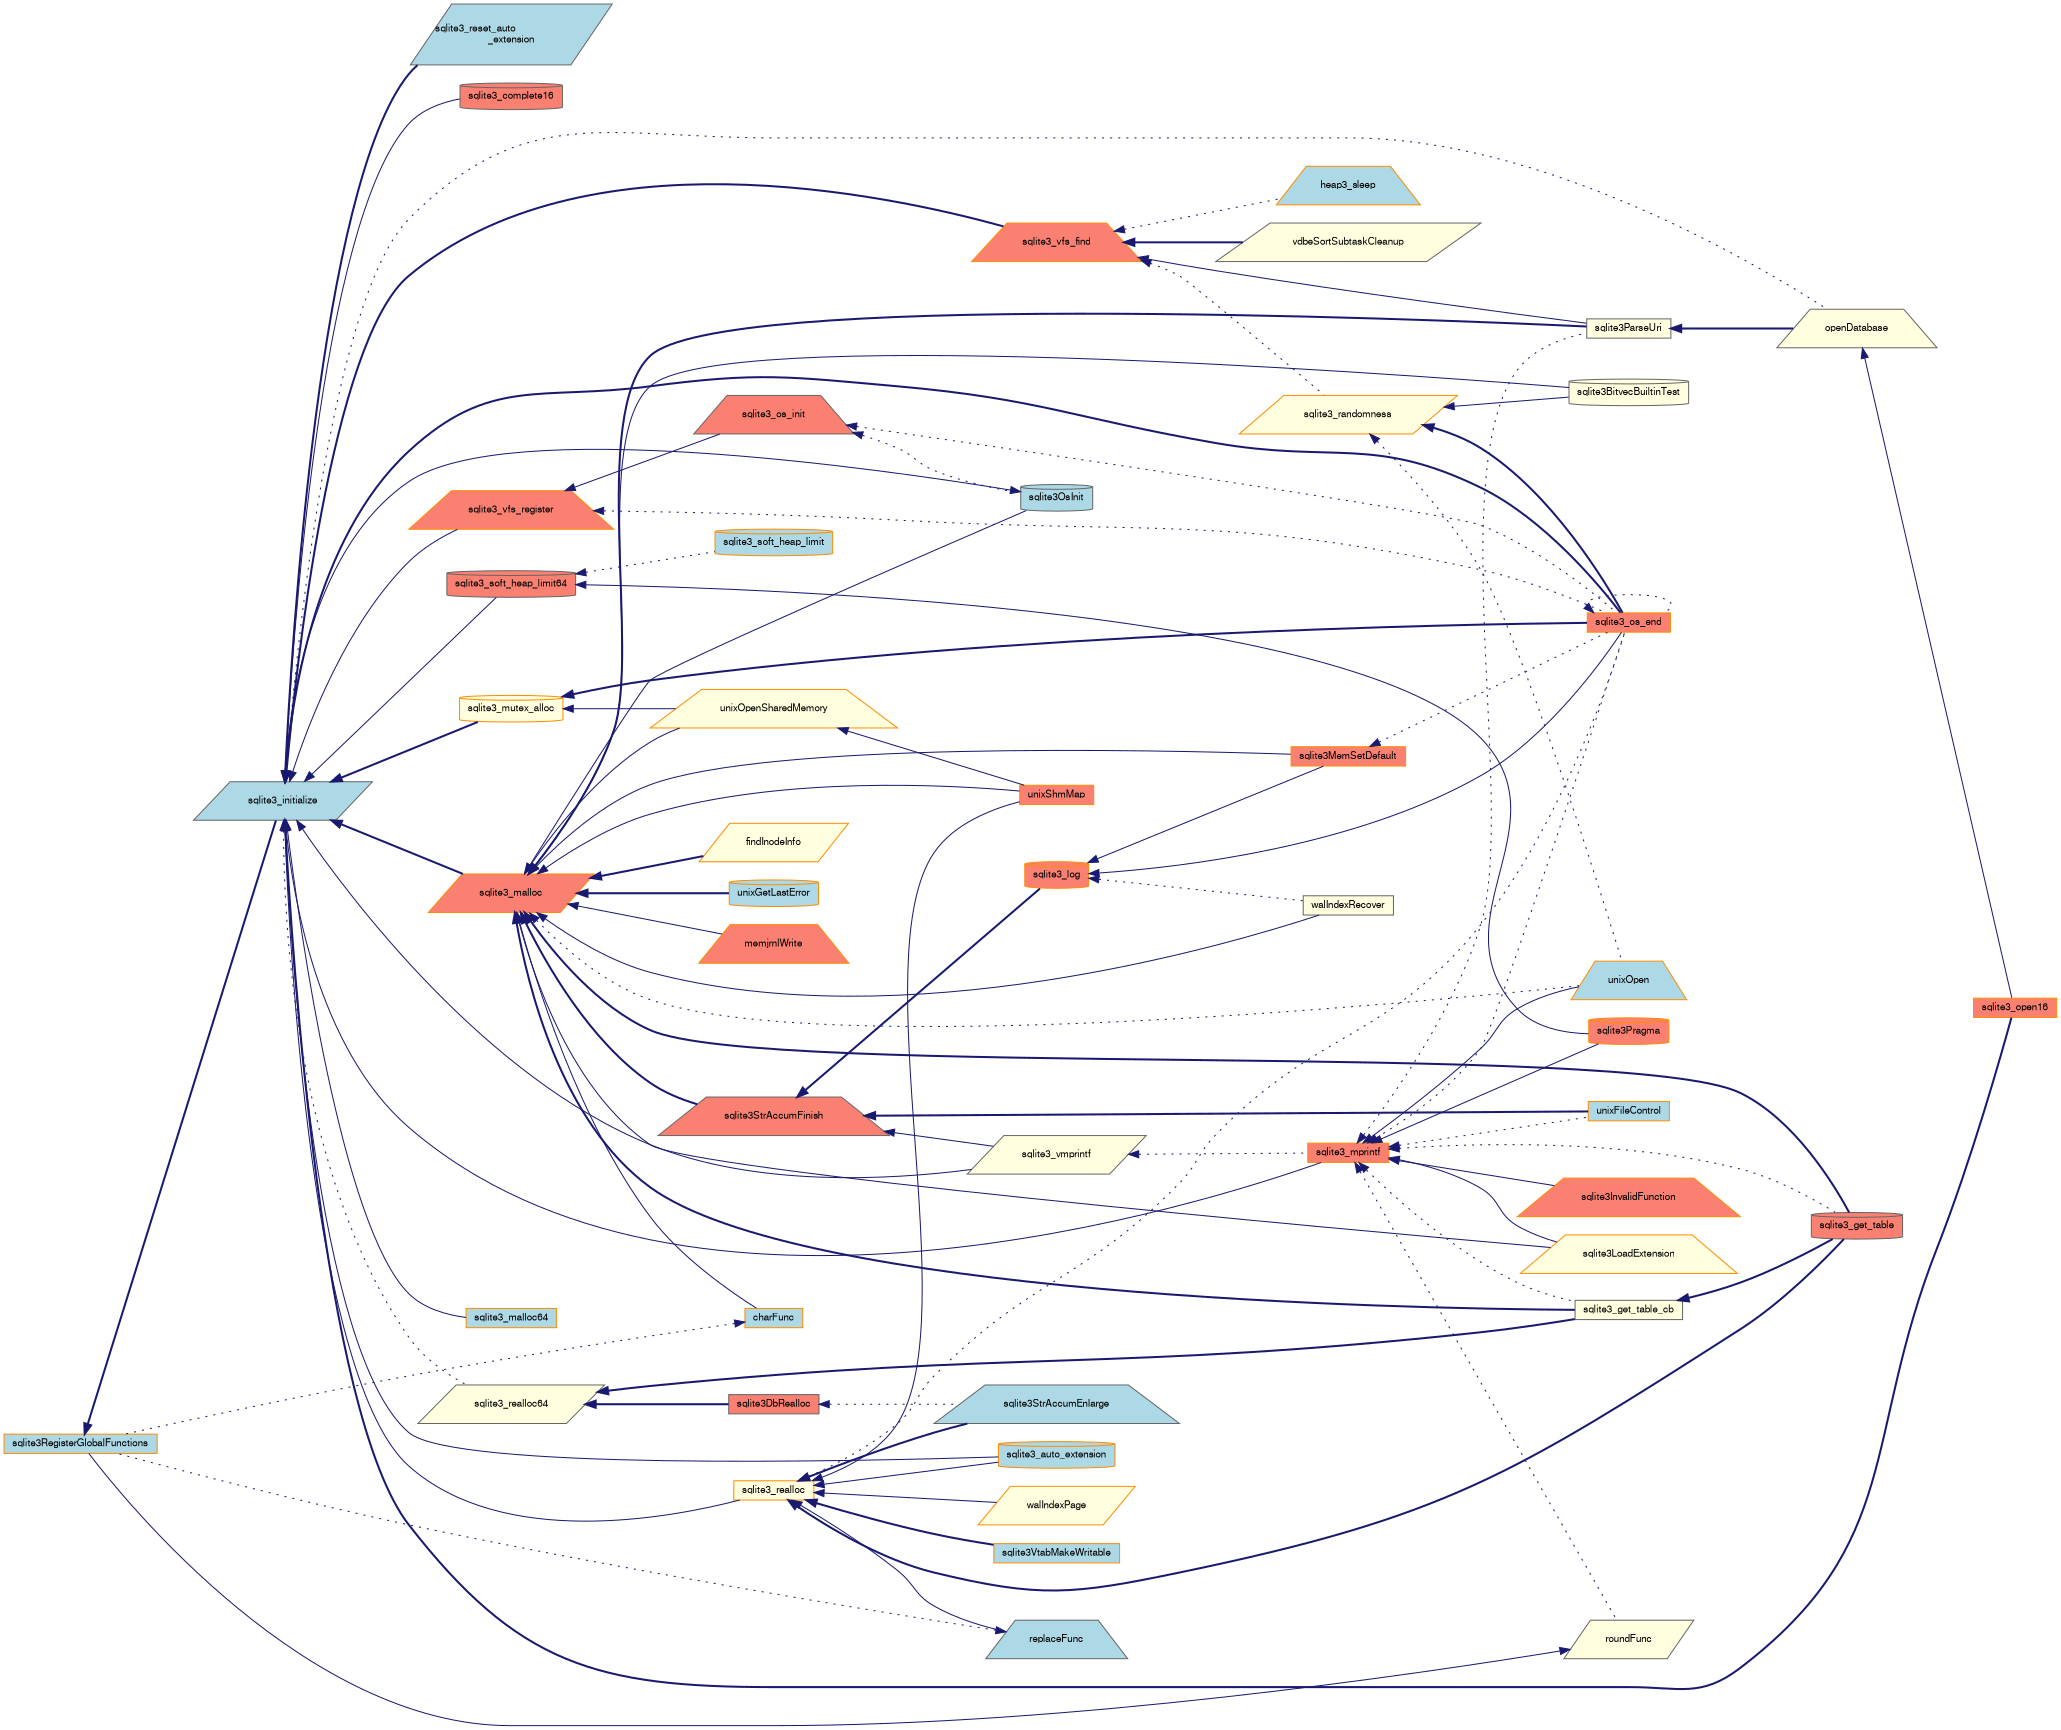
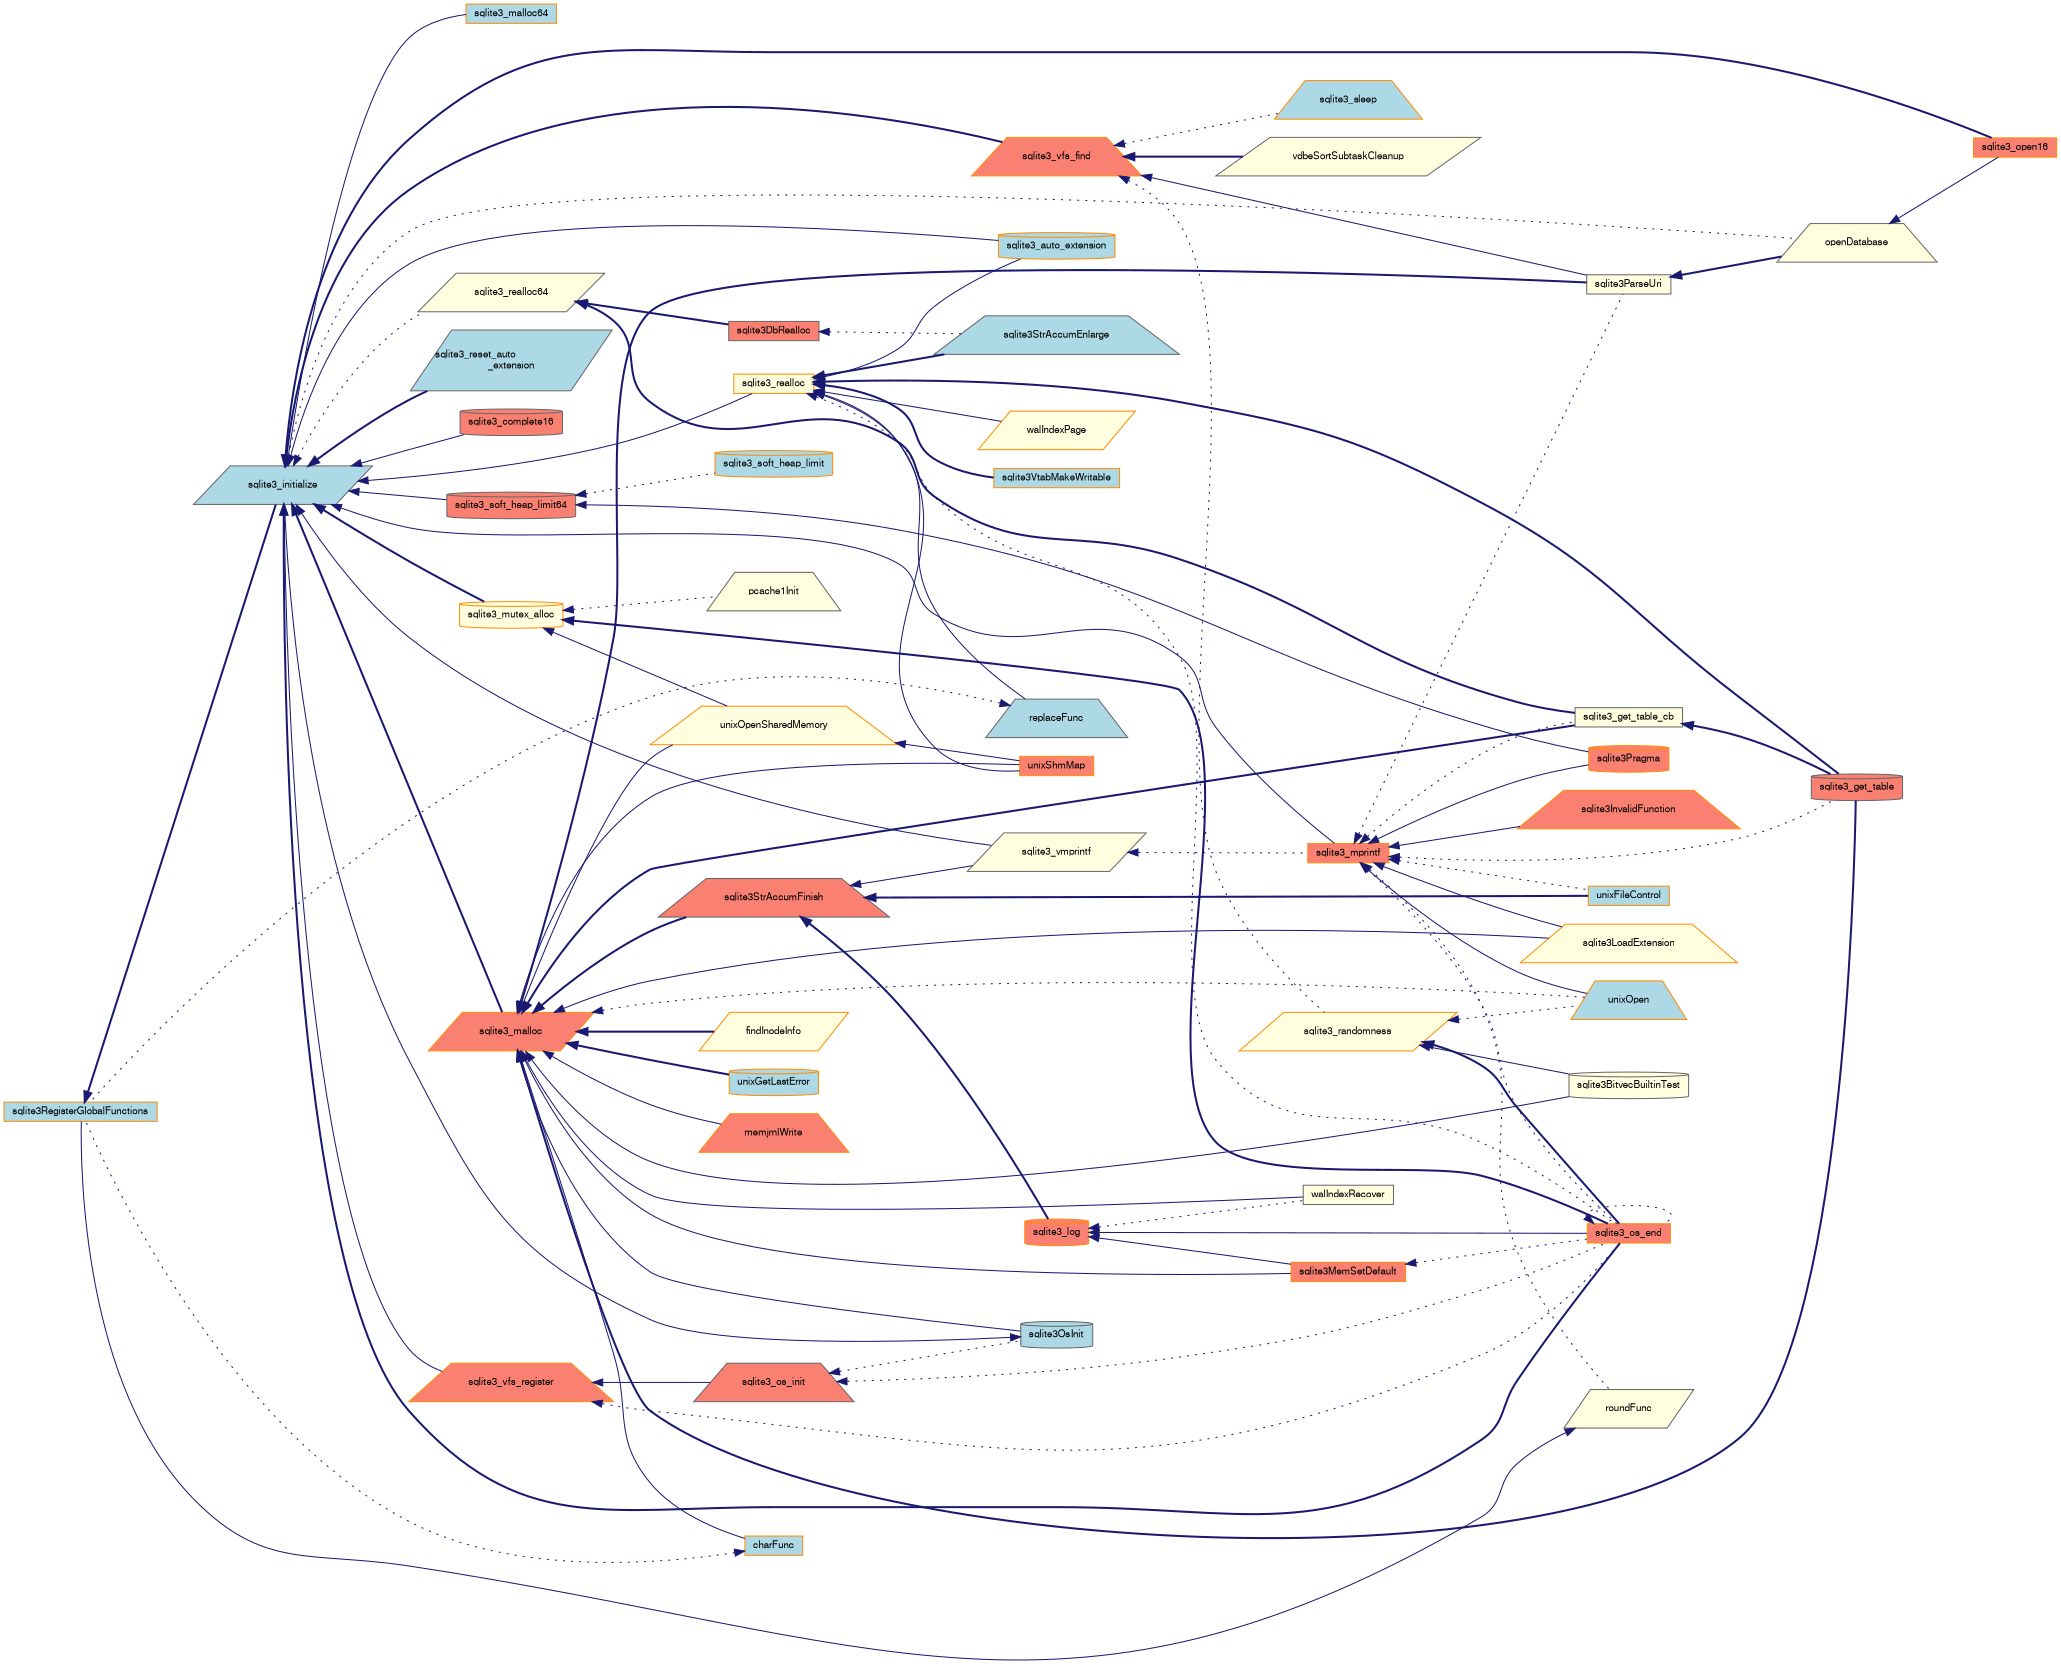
(1348, 186) -> (1348, 100)
none -> (774, 592)
